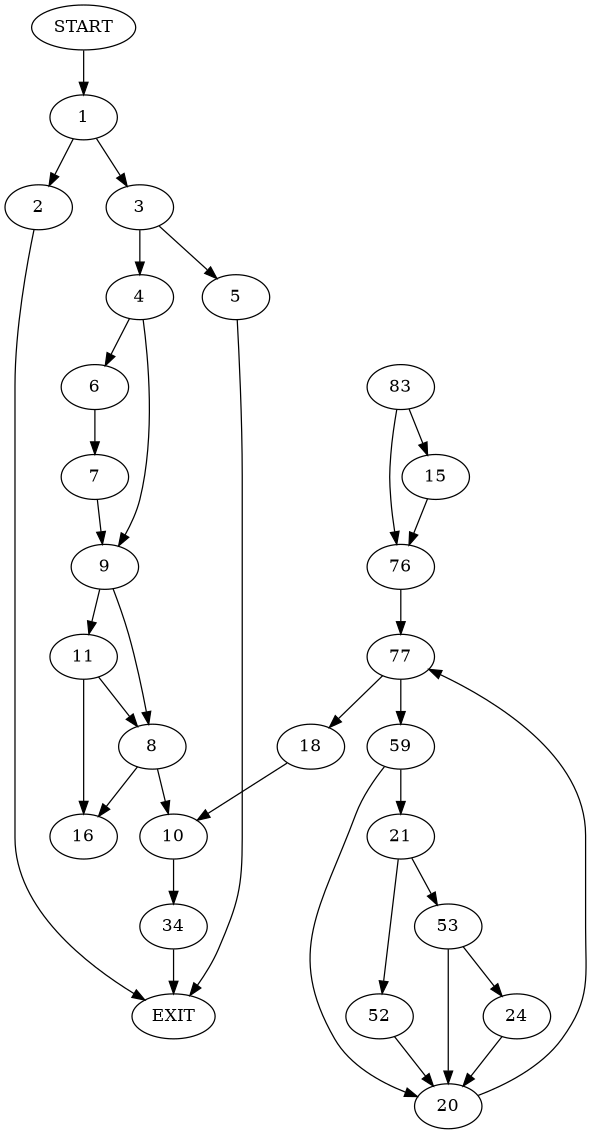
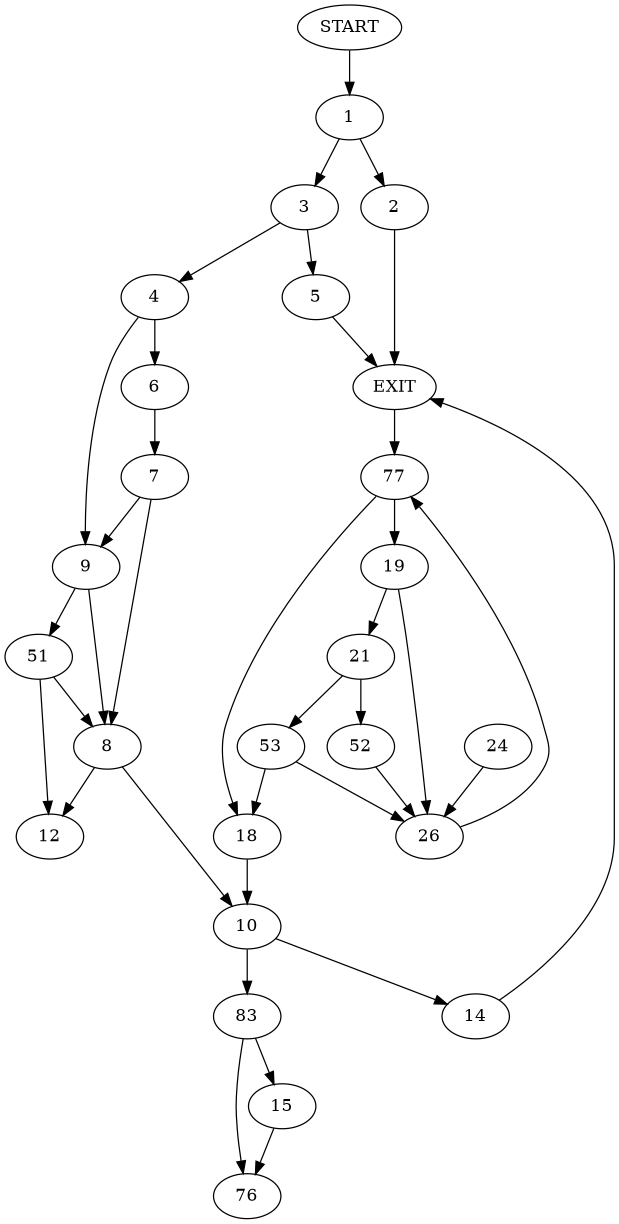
none -> (132, 606)
(401, 606) -> (395, 426)
(84, 657) -> (39, 657)
(401, 747) -> (395, 567)
(84, 837) -> (50, 837)
(174, 926) -> (476, 1016)
none -> (247, 965)
(479, 966) -> (261, 786)
(448, 1106) -> (430, 837)
